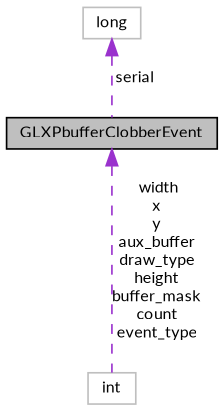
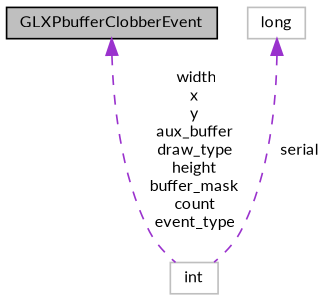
(112, 87) -> (264, 166)
